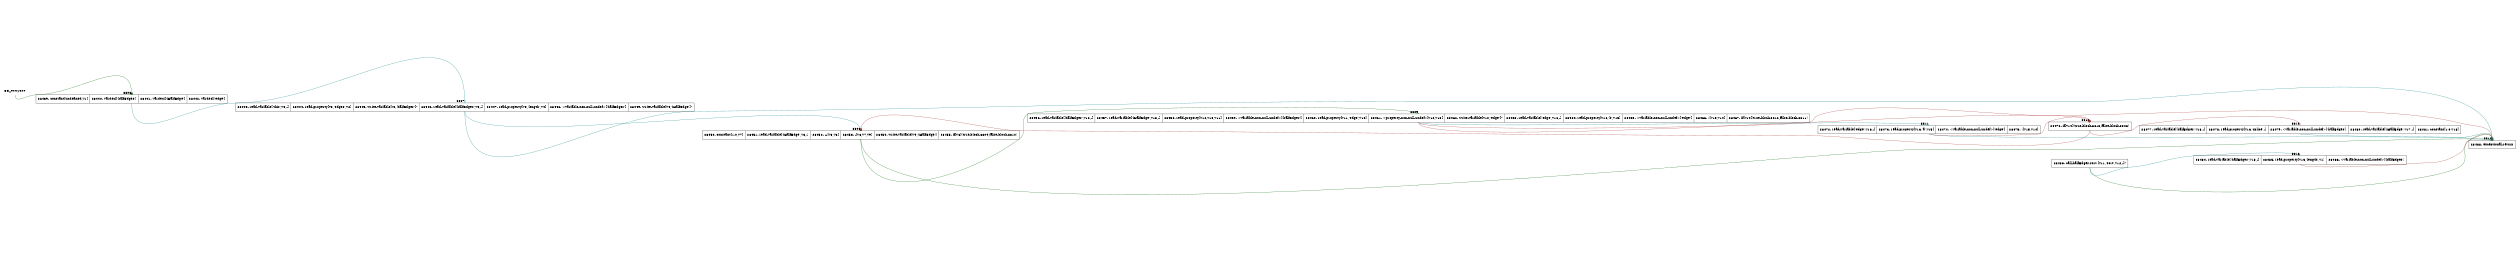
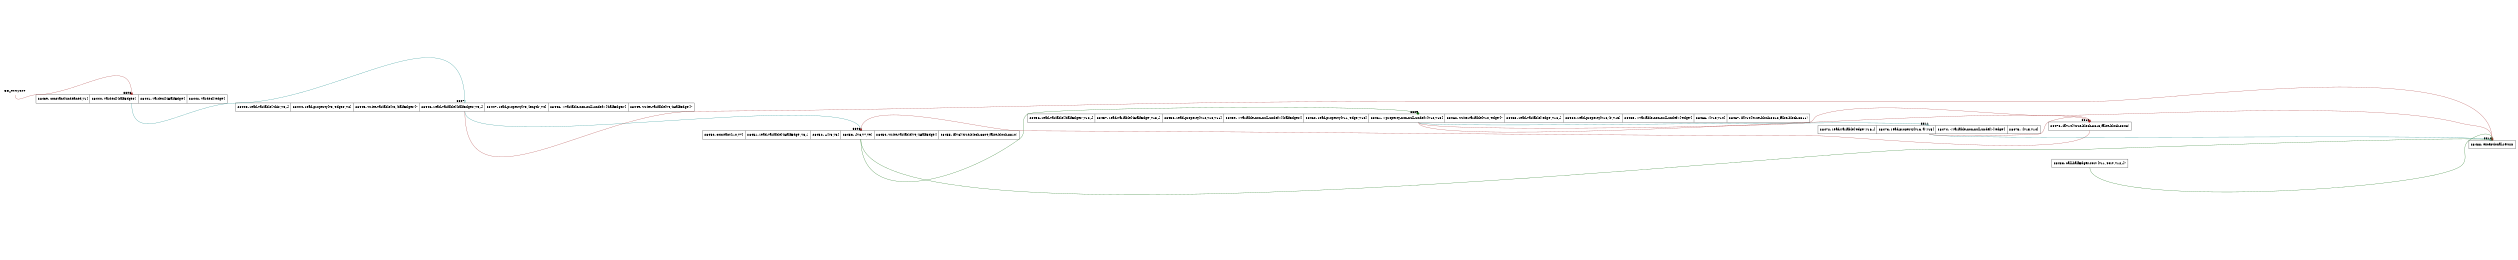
(77, 86) -> (77, 86)
(1471, 101) -> (1471, 101)
(1112, 109) -> (1112, 109)
(2300, 130) -> none
(2300, 160) -> none
